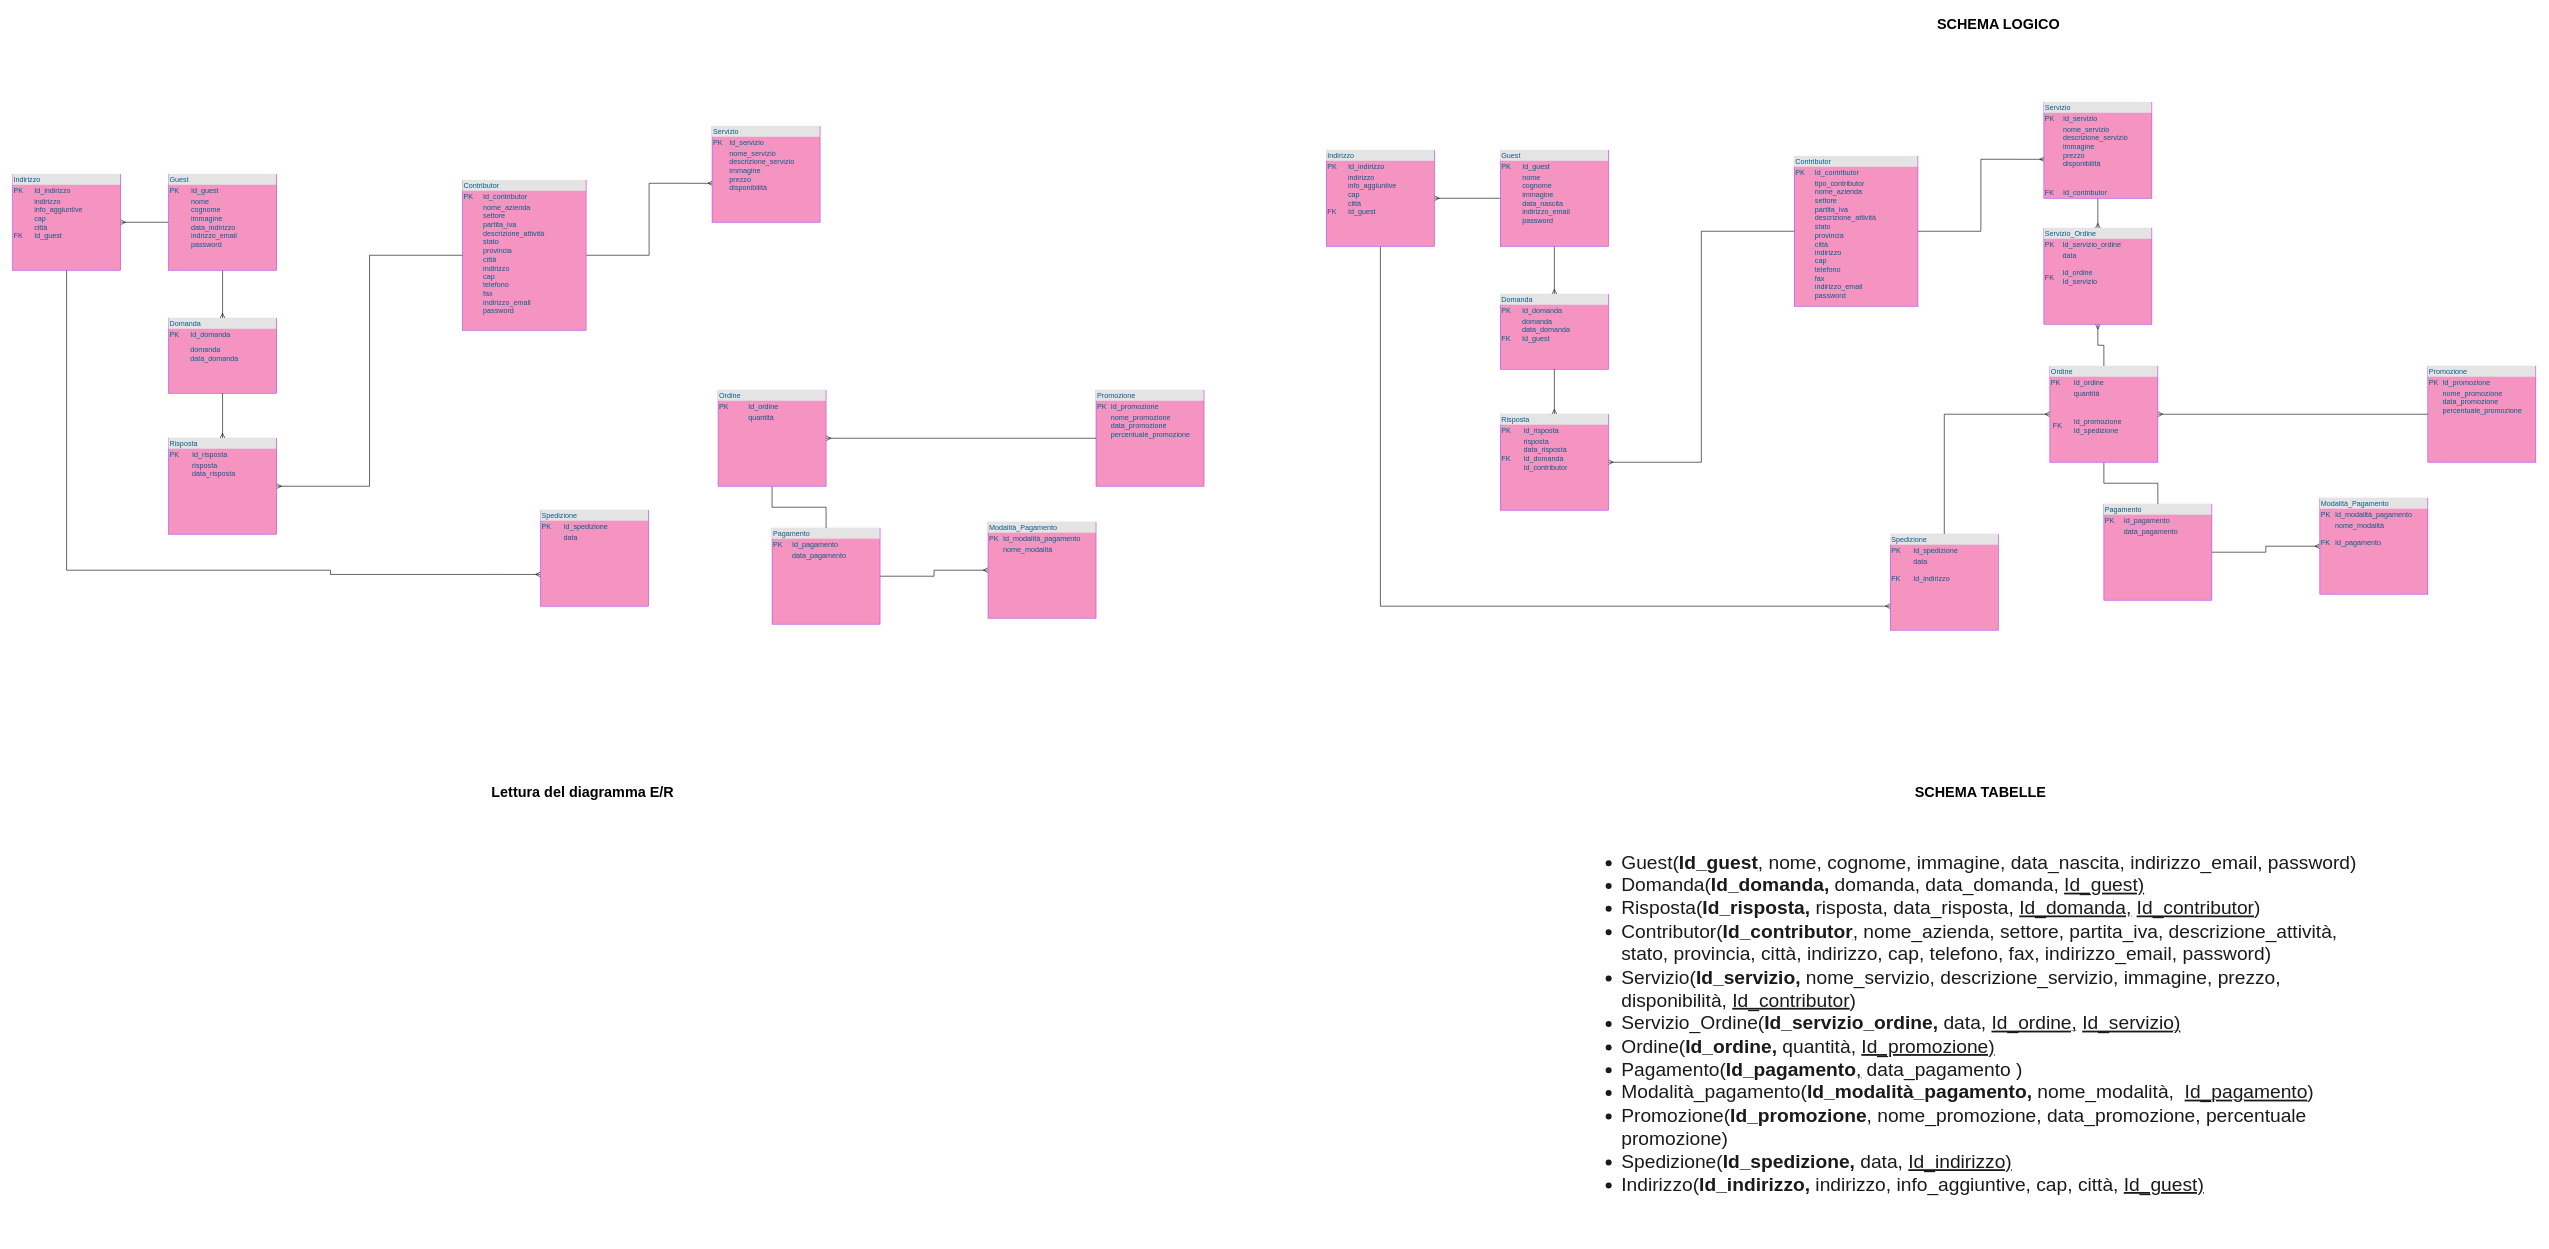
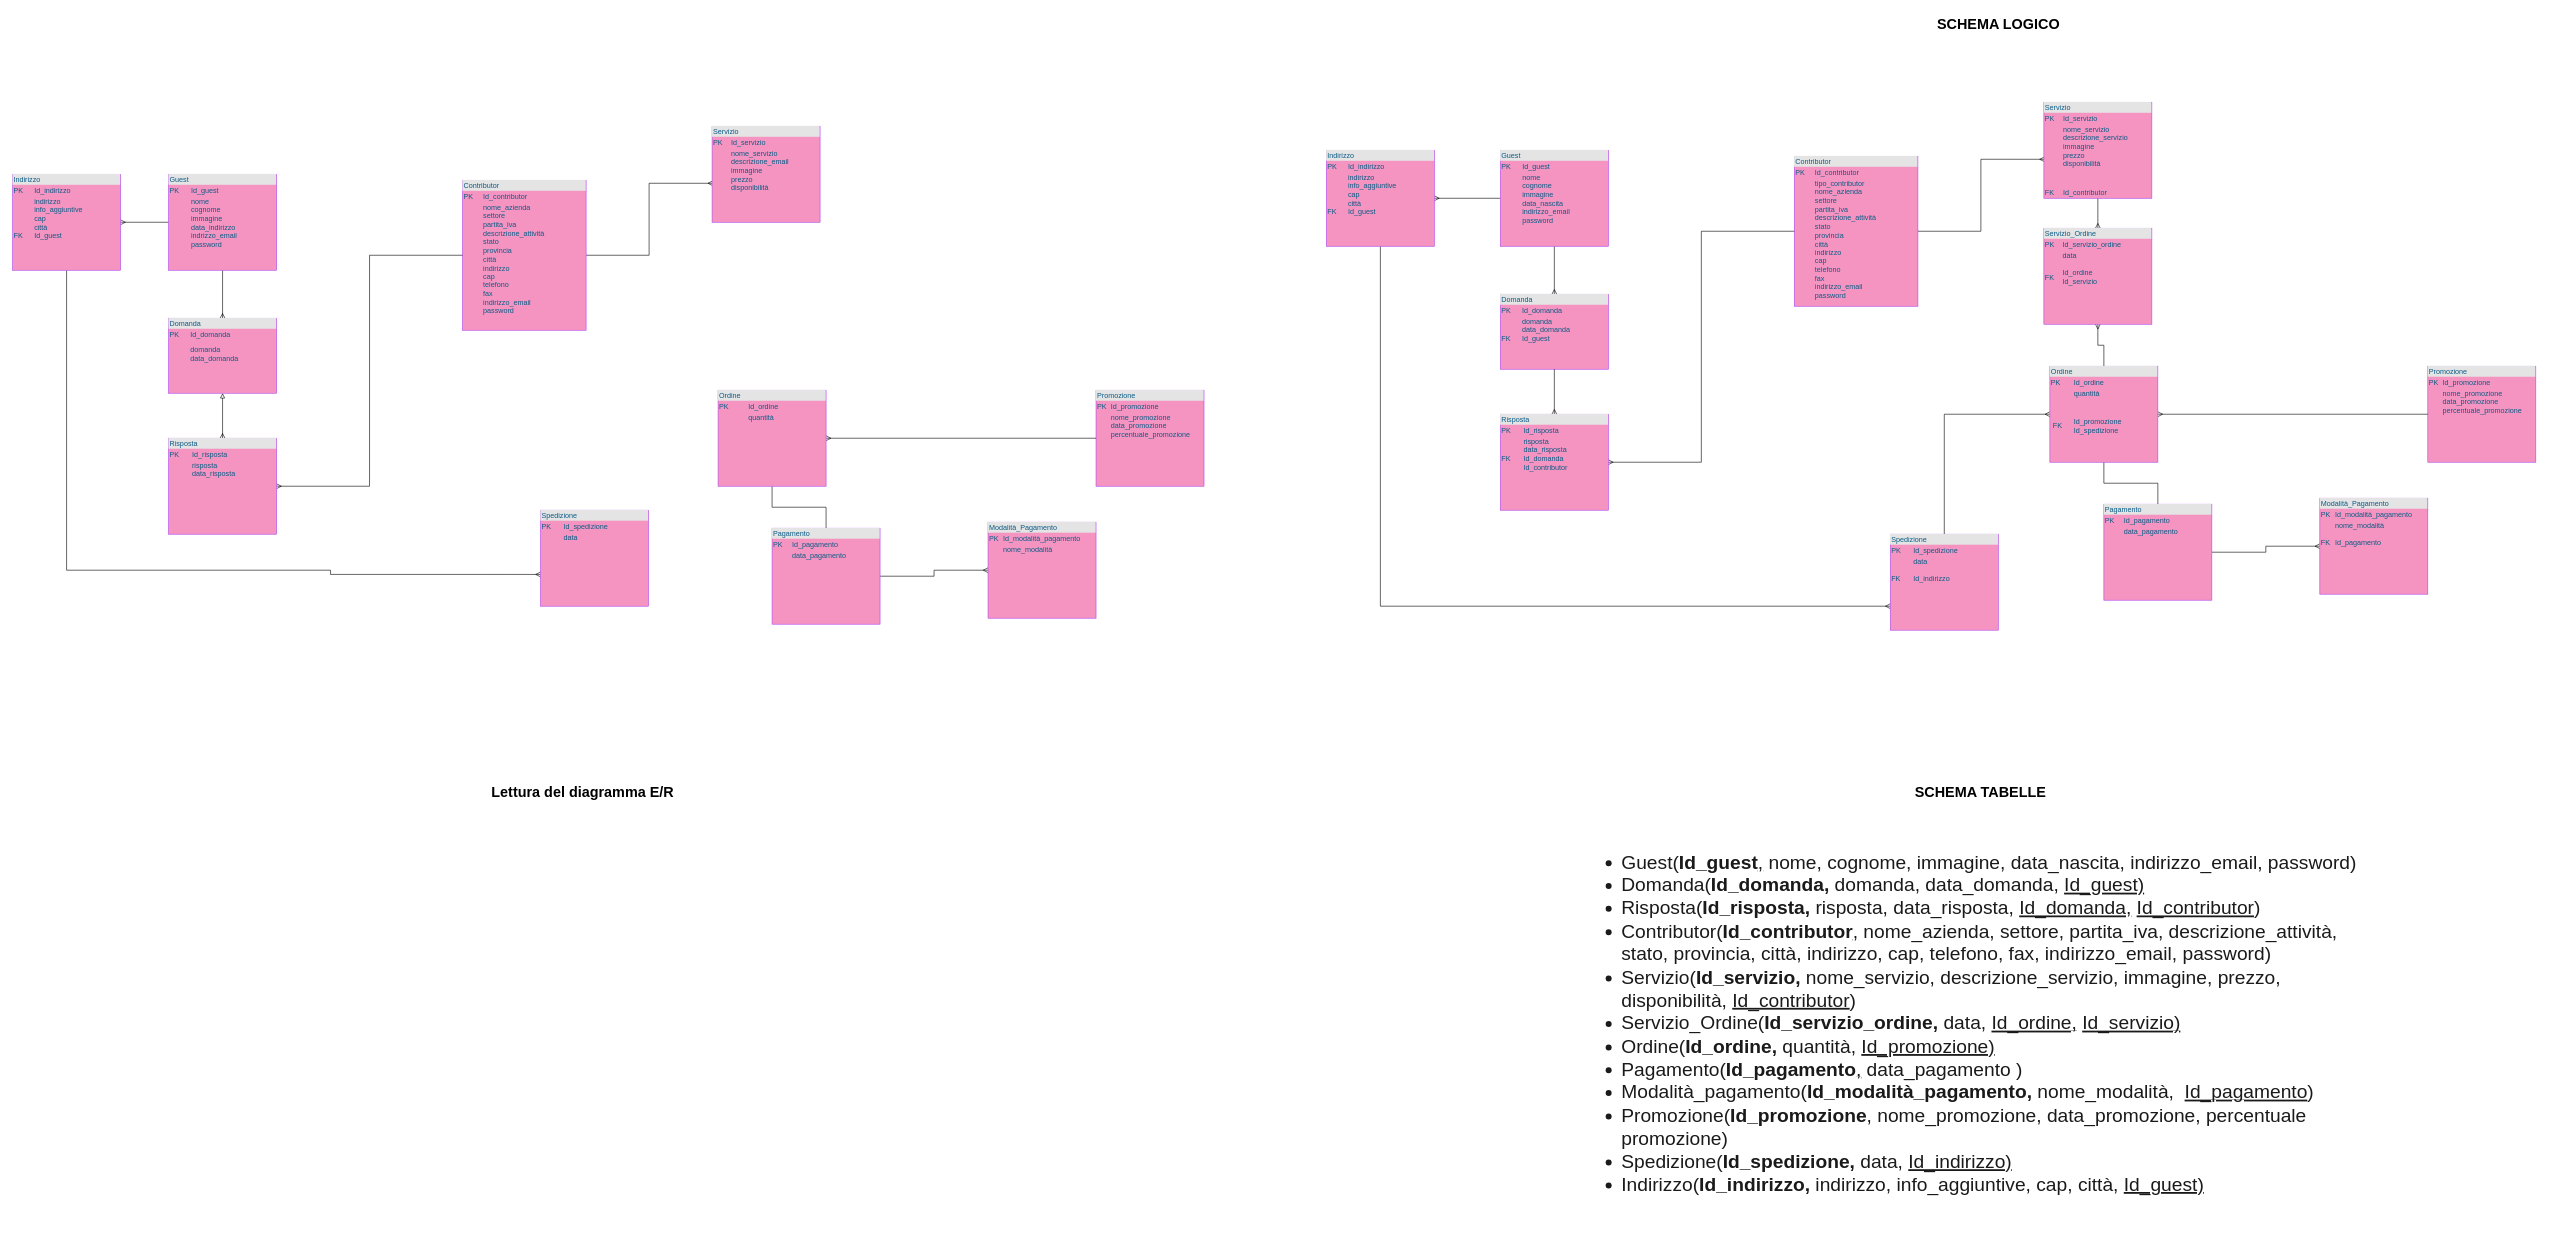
(748, 157) -> (742, 157)
(222, 397) -> (222, 399)
